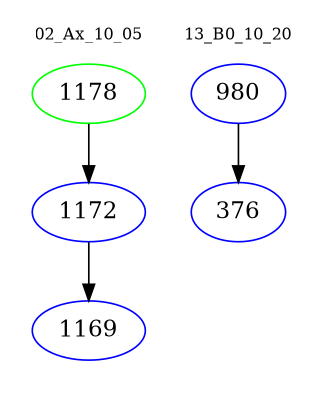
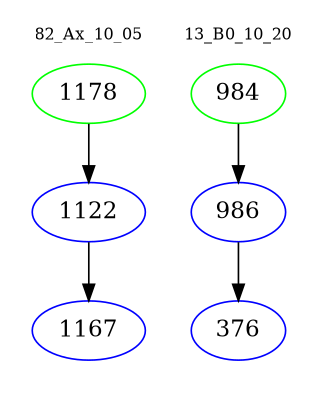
(89, 35) -> (89, 35)
none -> (238, 94)
(238, 94) -> (238, 212)
(89, 212) -> (89, 212)
(89, 331) -> (89, 331)
